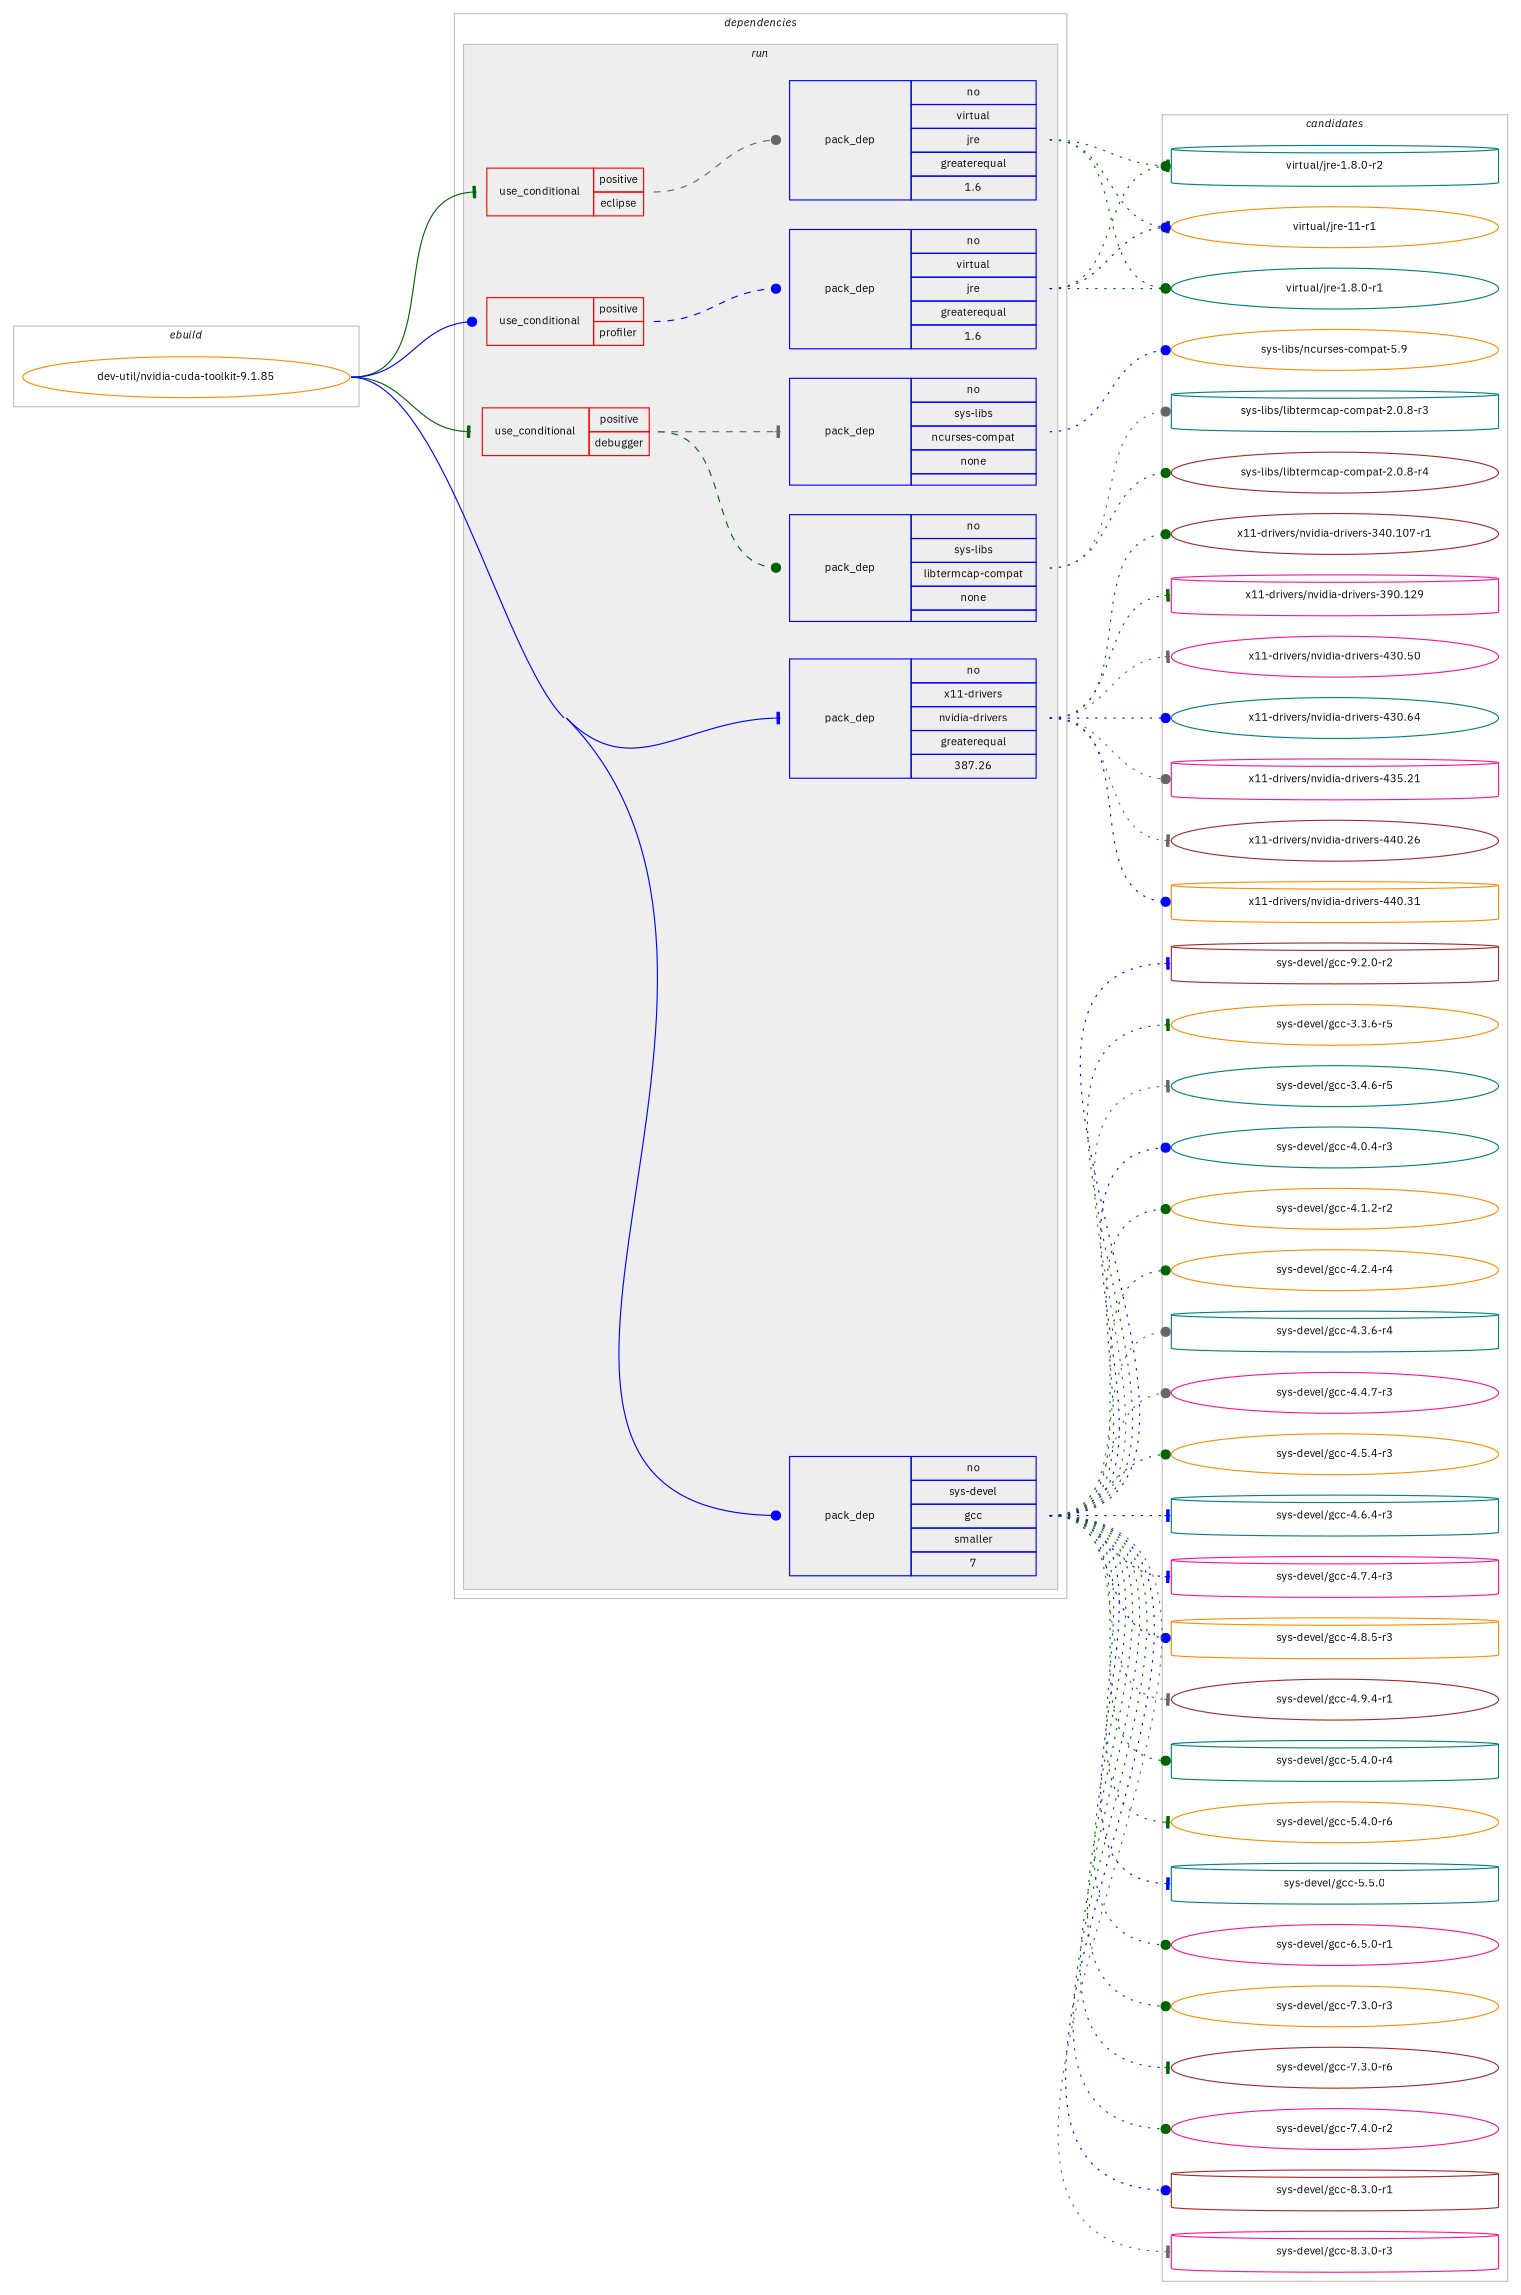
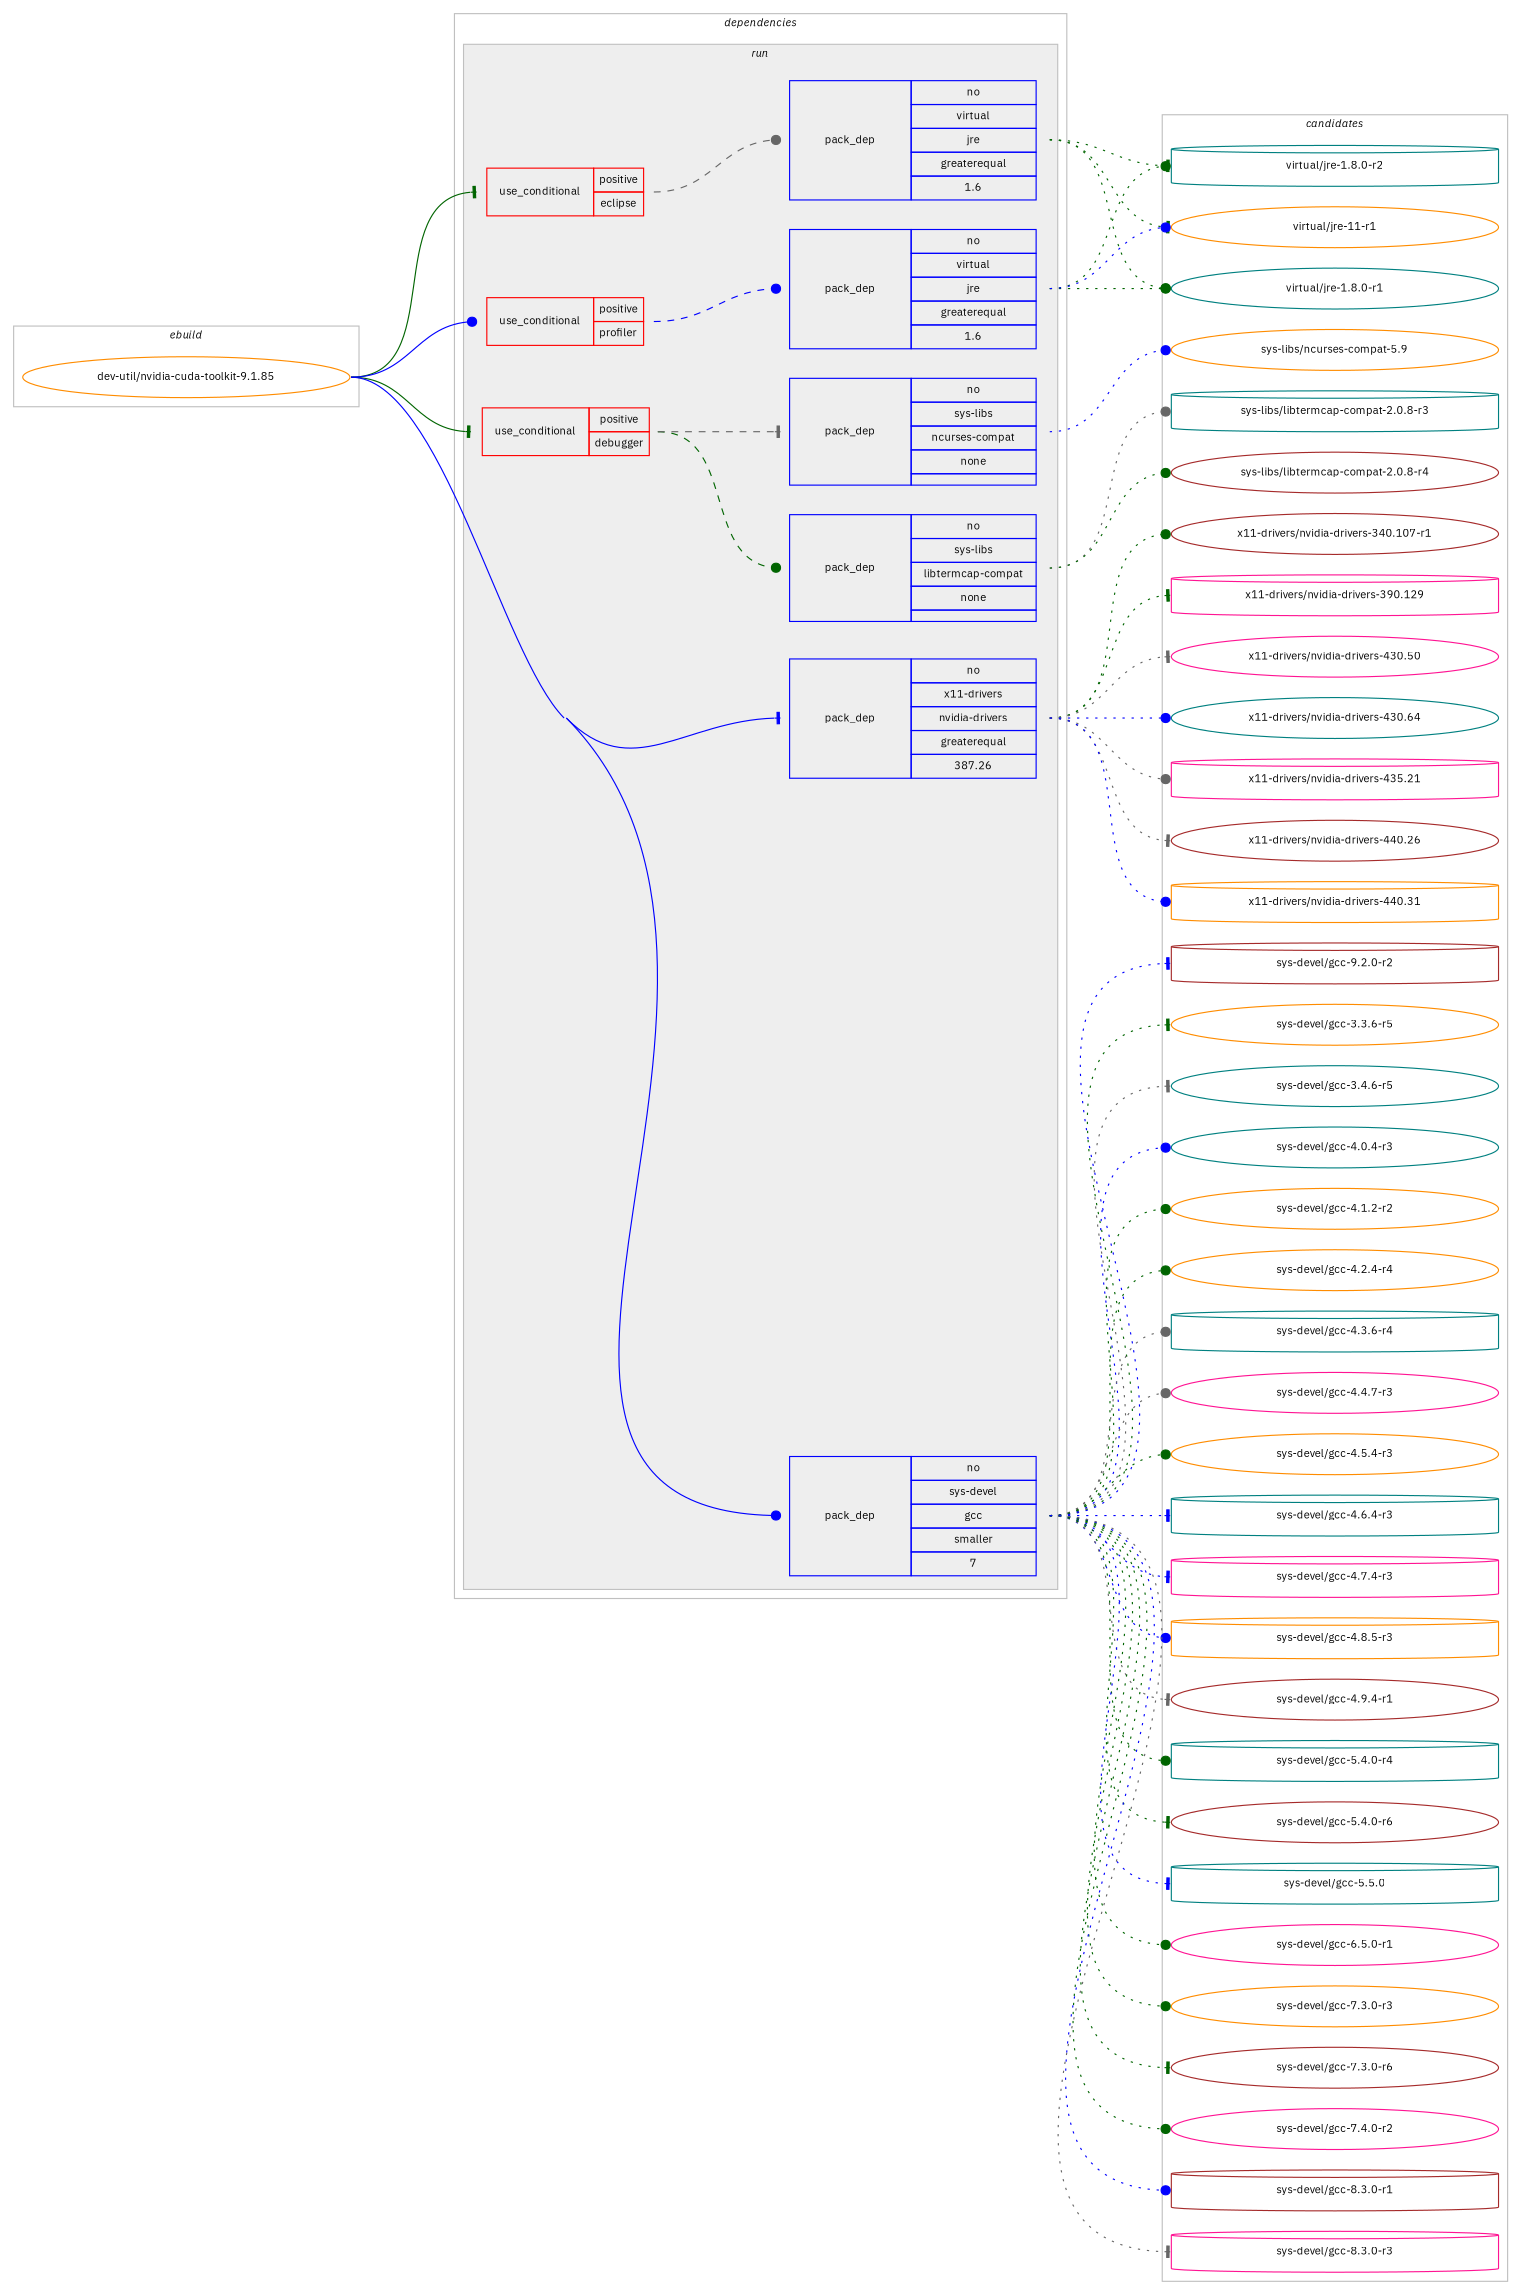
(1335, 1822) -> (1335, 1822)
